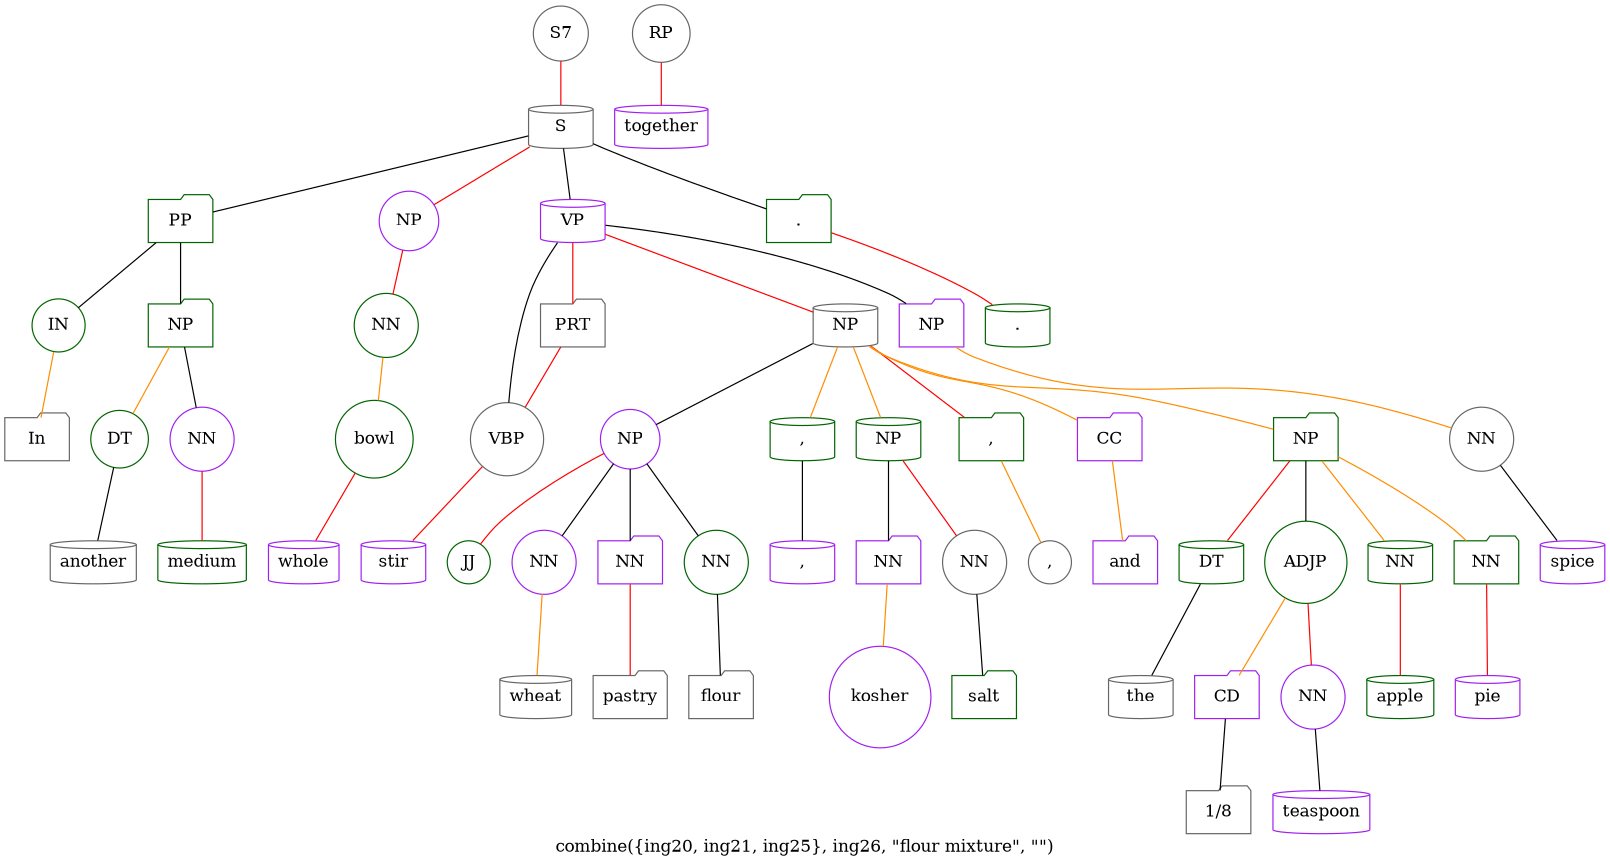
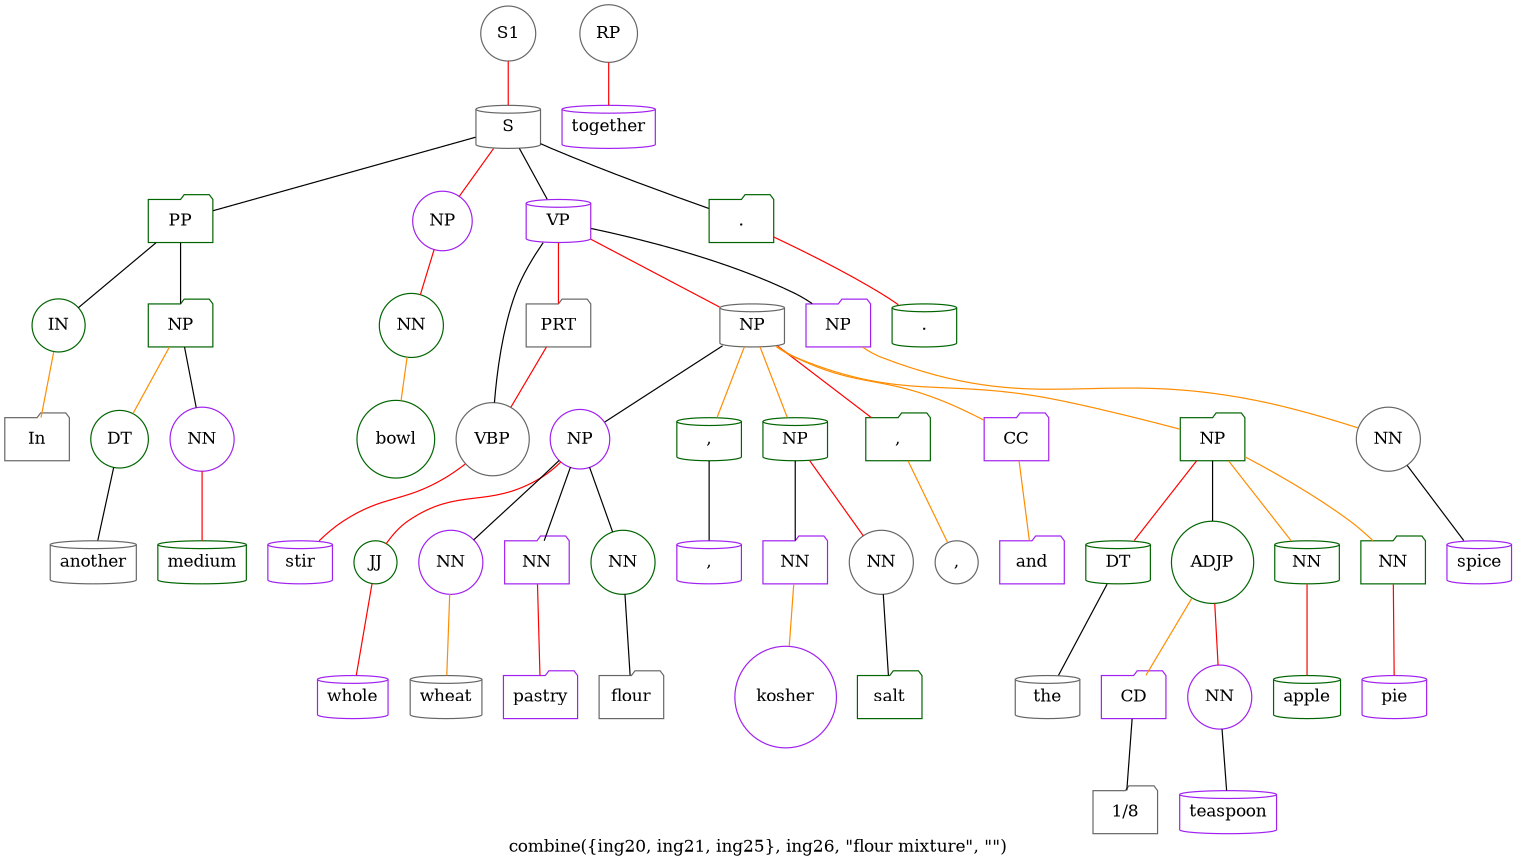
(561, 34) -> (508, 34)
(335, 507) -> (364, 629)
(630, 697) -> (541, 697)
